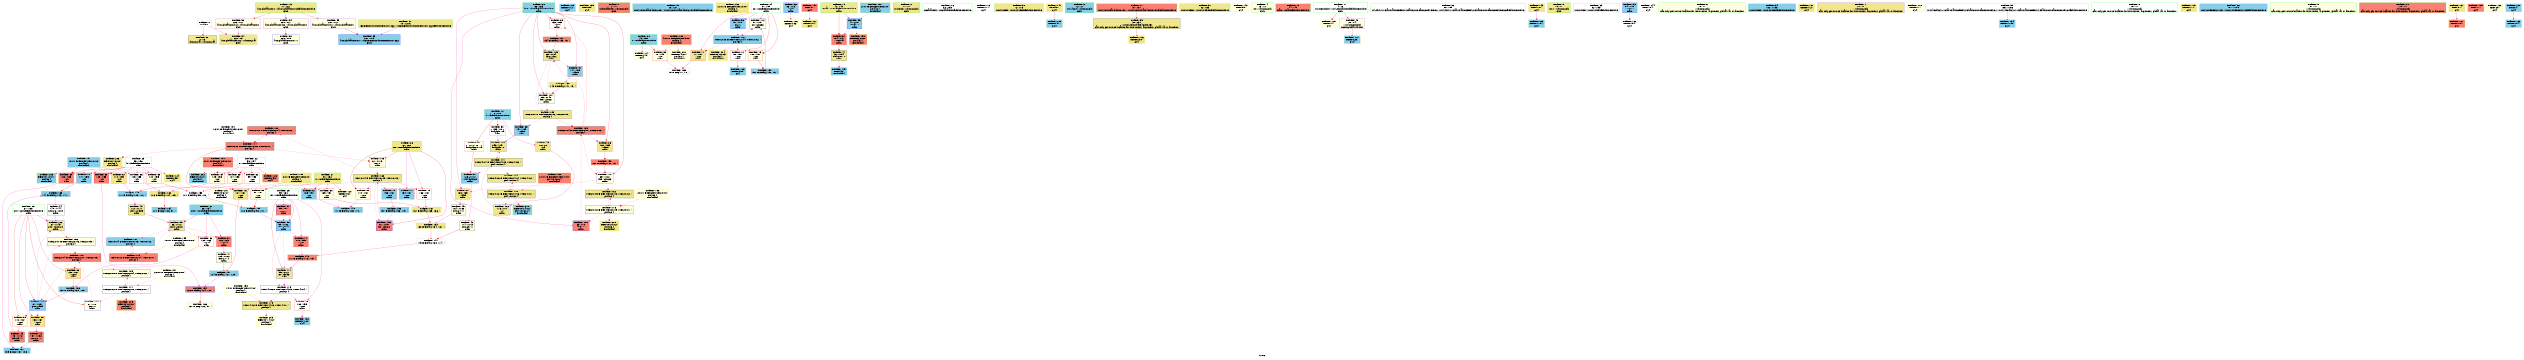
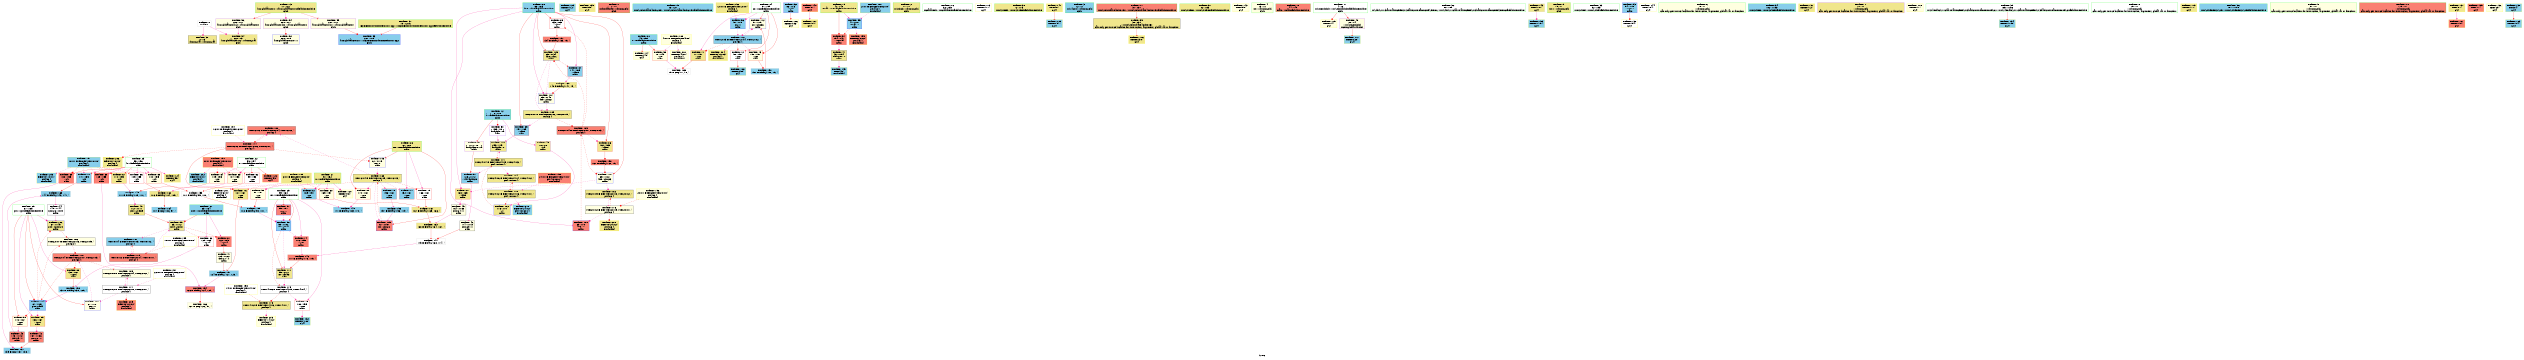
(676, 40) -> (676, 40)
